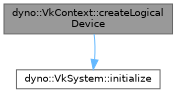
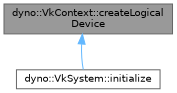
(95, 47) -> (82, 57)
